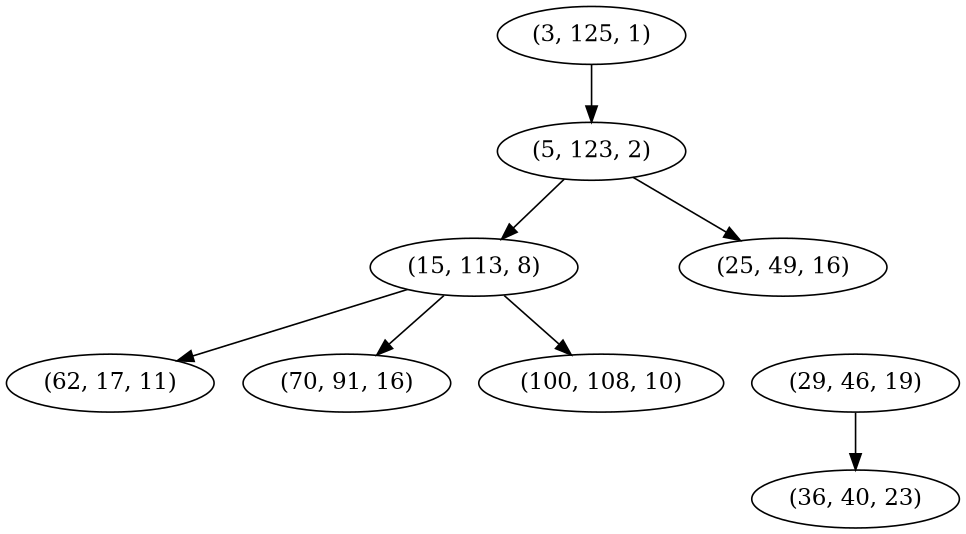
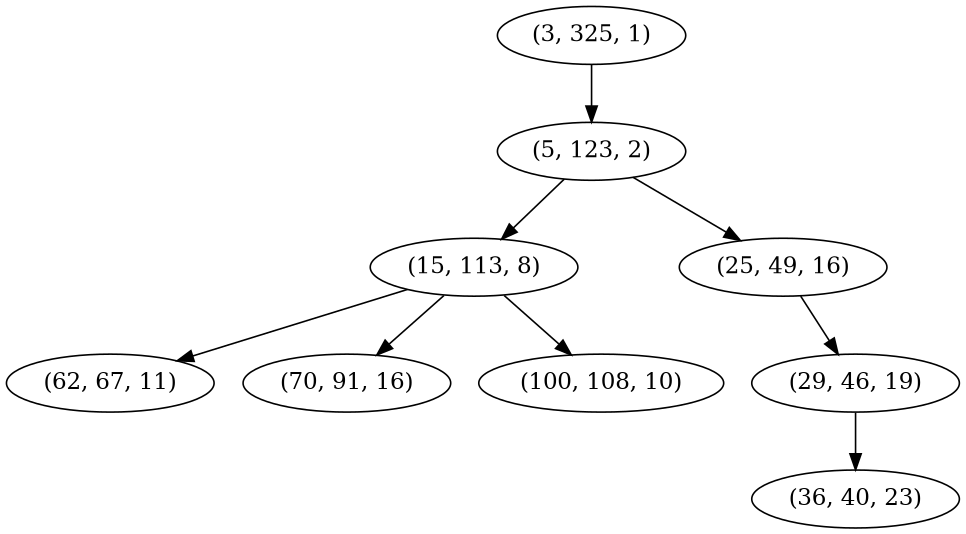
(592, 35) -> (592, 35)
none -> (815, 318)
(110, 383) -> (110, 383)
